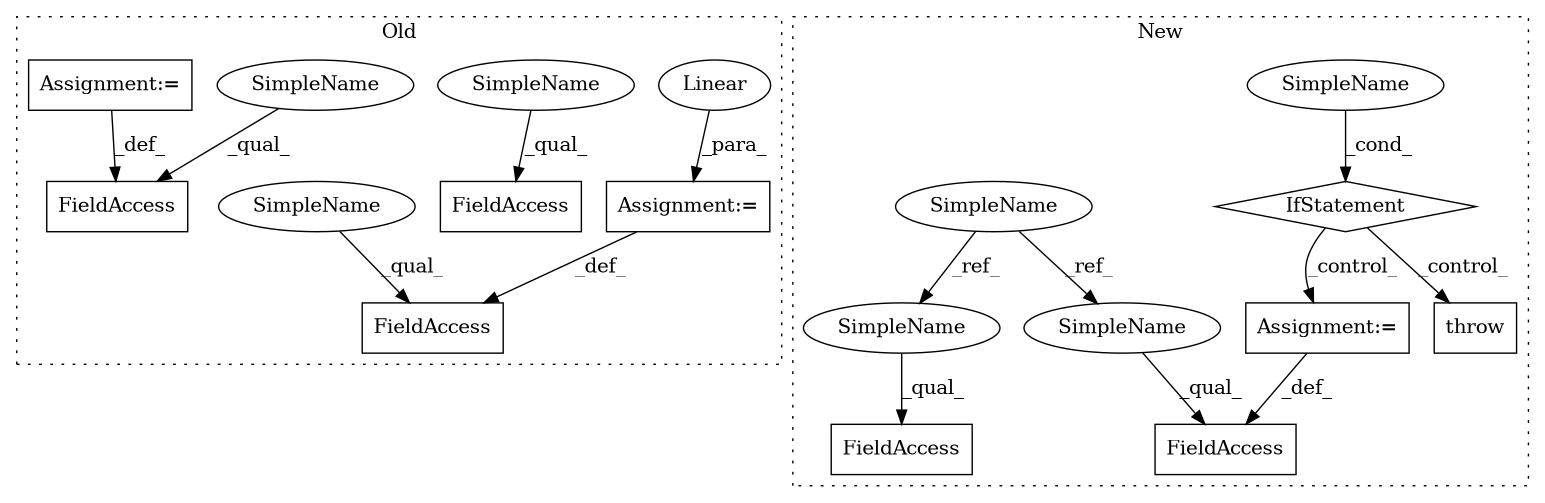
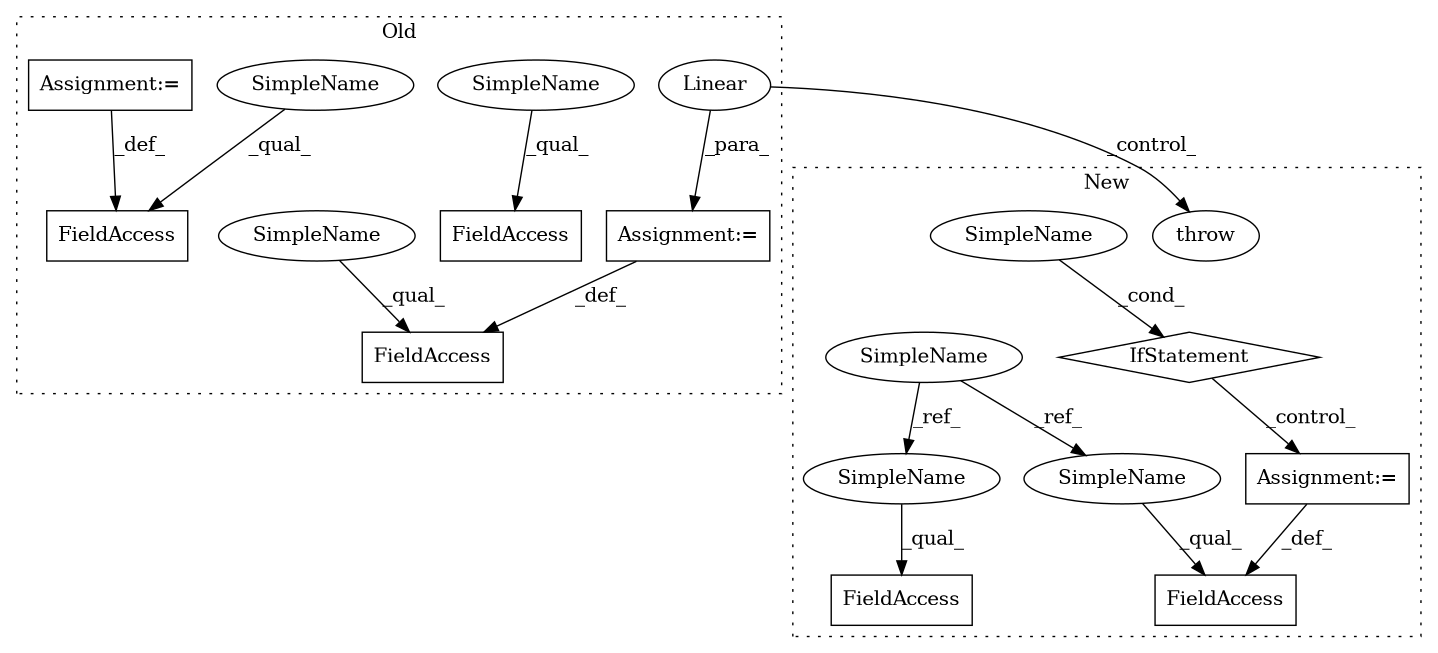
(1403, 261) -> (986, 113)
(1475, 328) -> (1206, 236)
